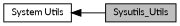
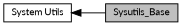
(141, 13) -> (142, 13)
